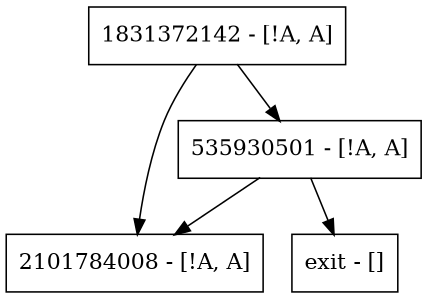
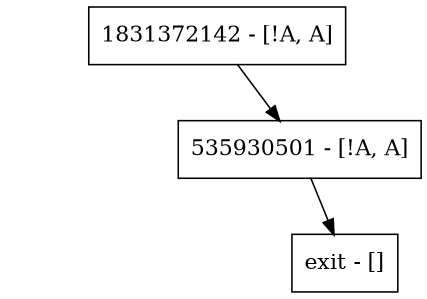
(135, 263) -> none
